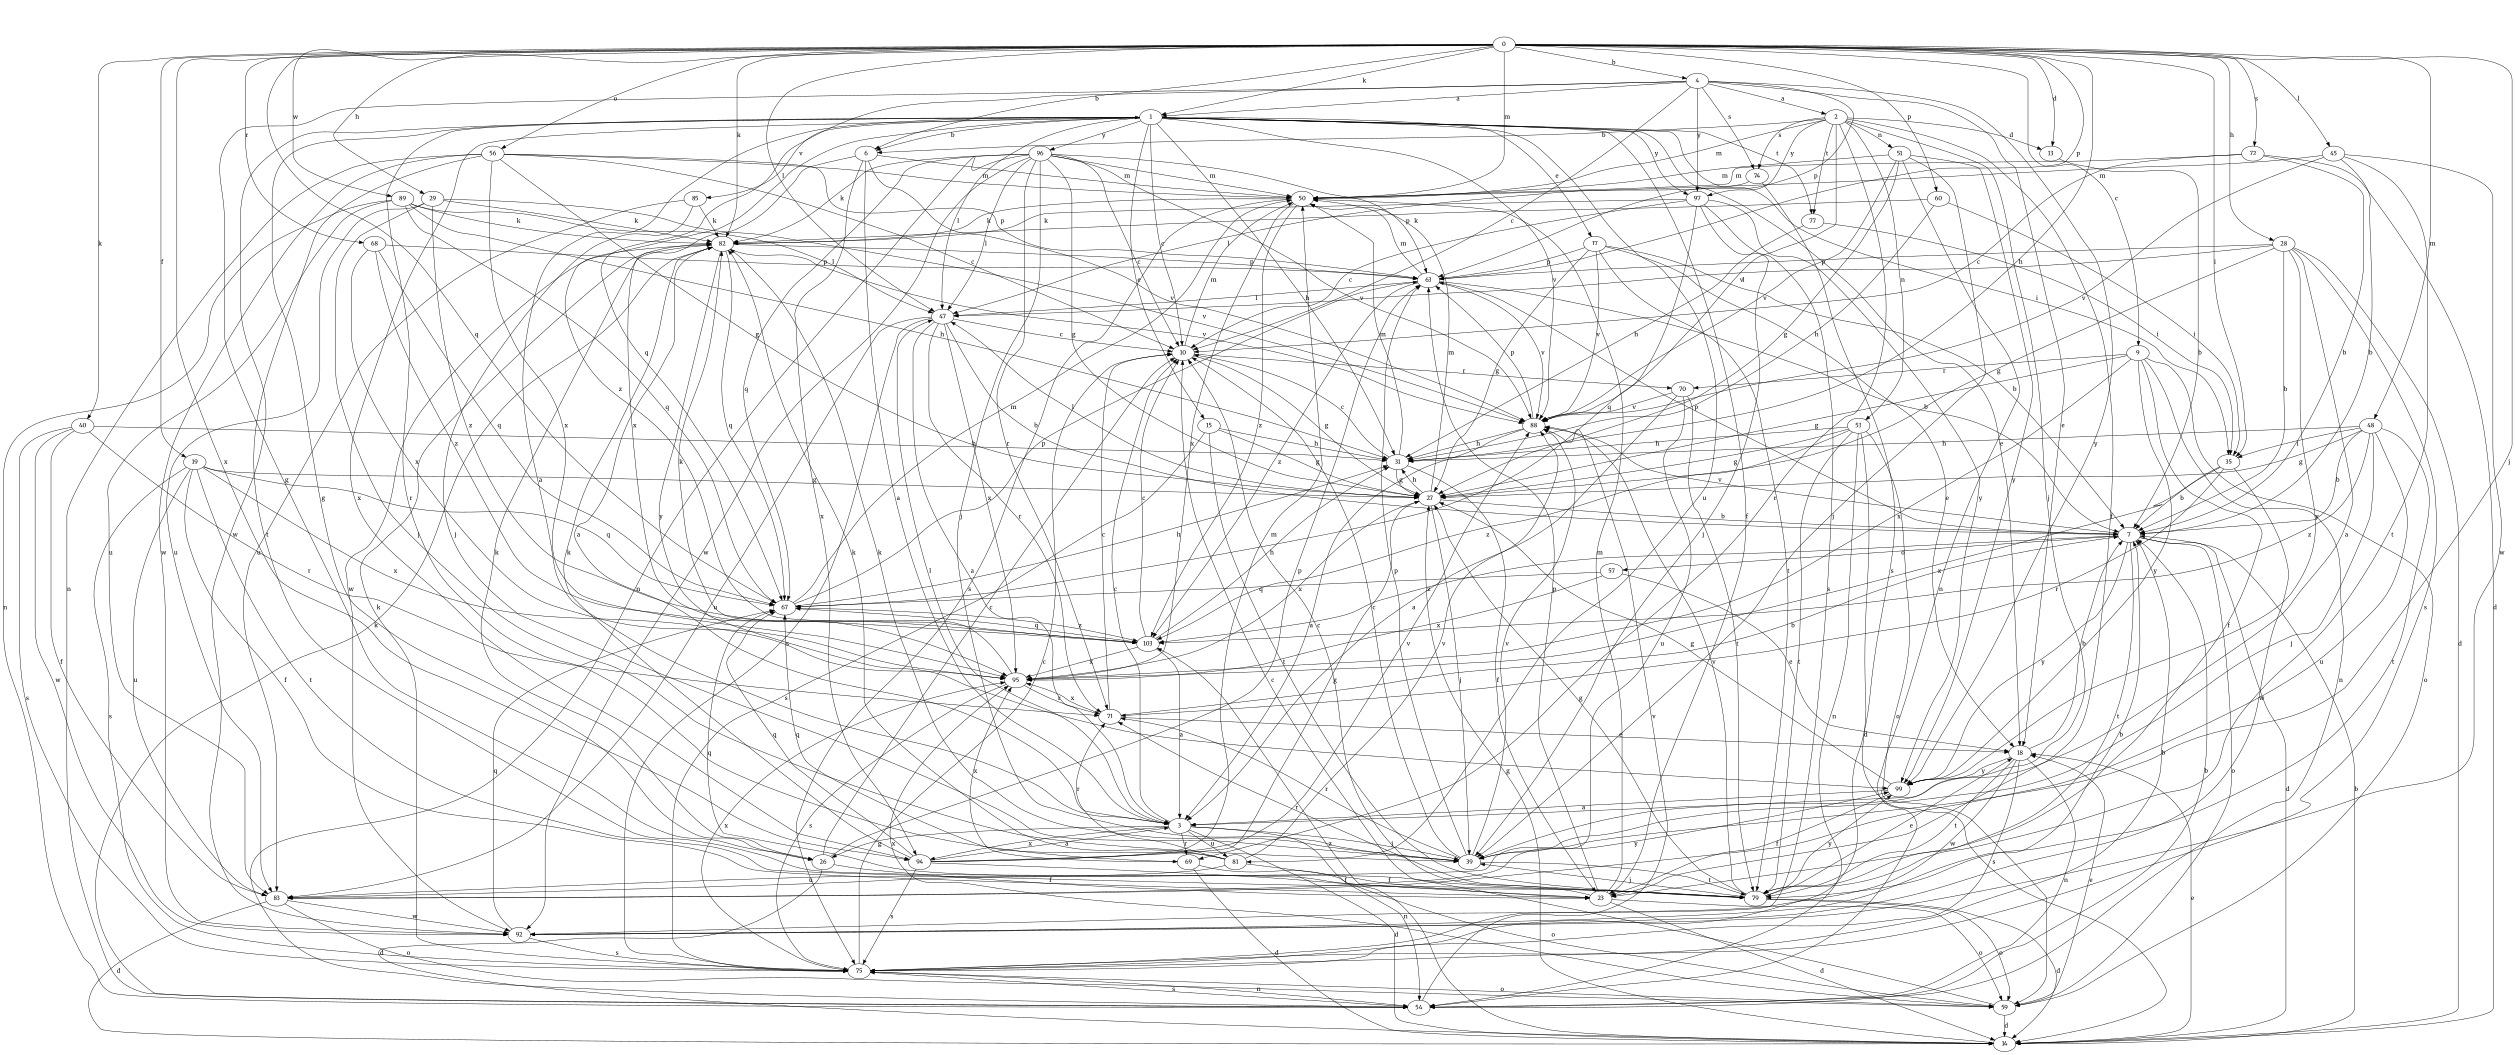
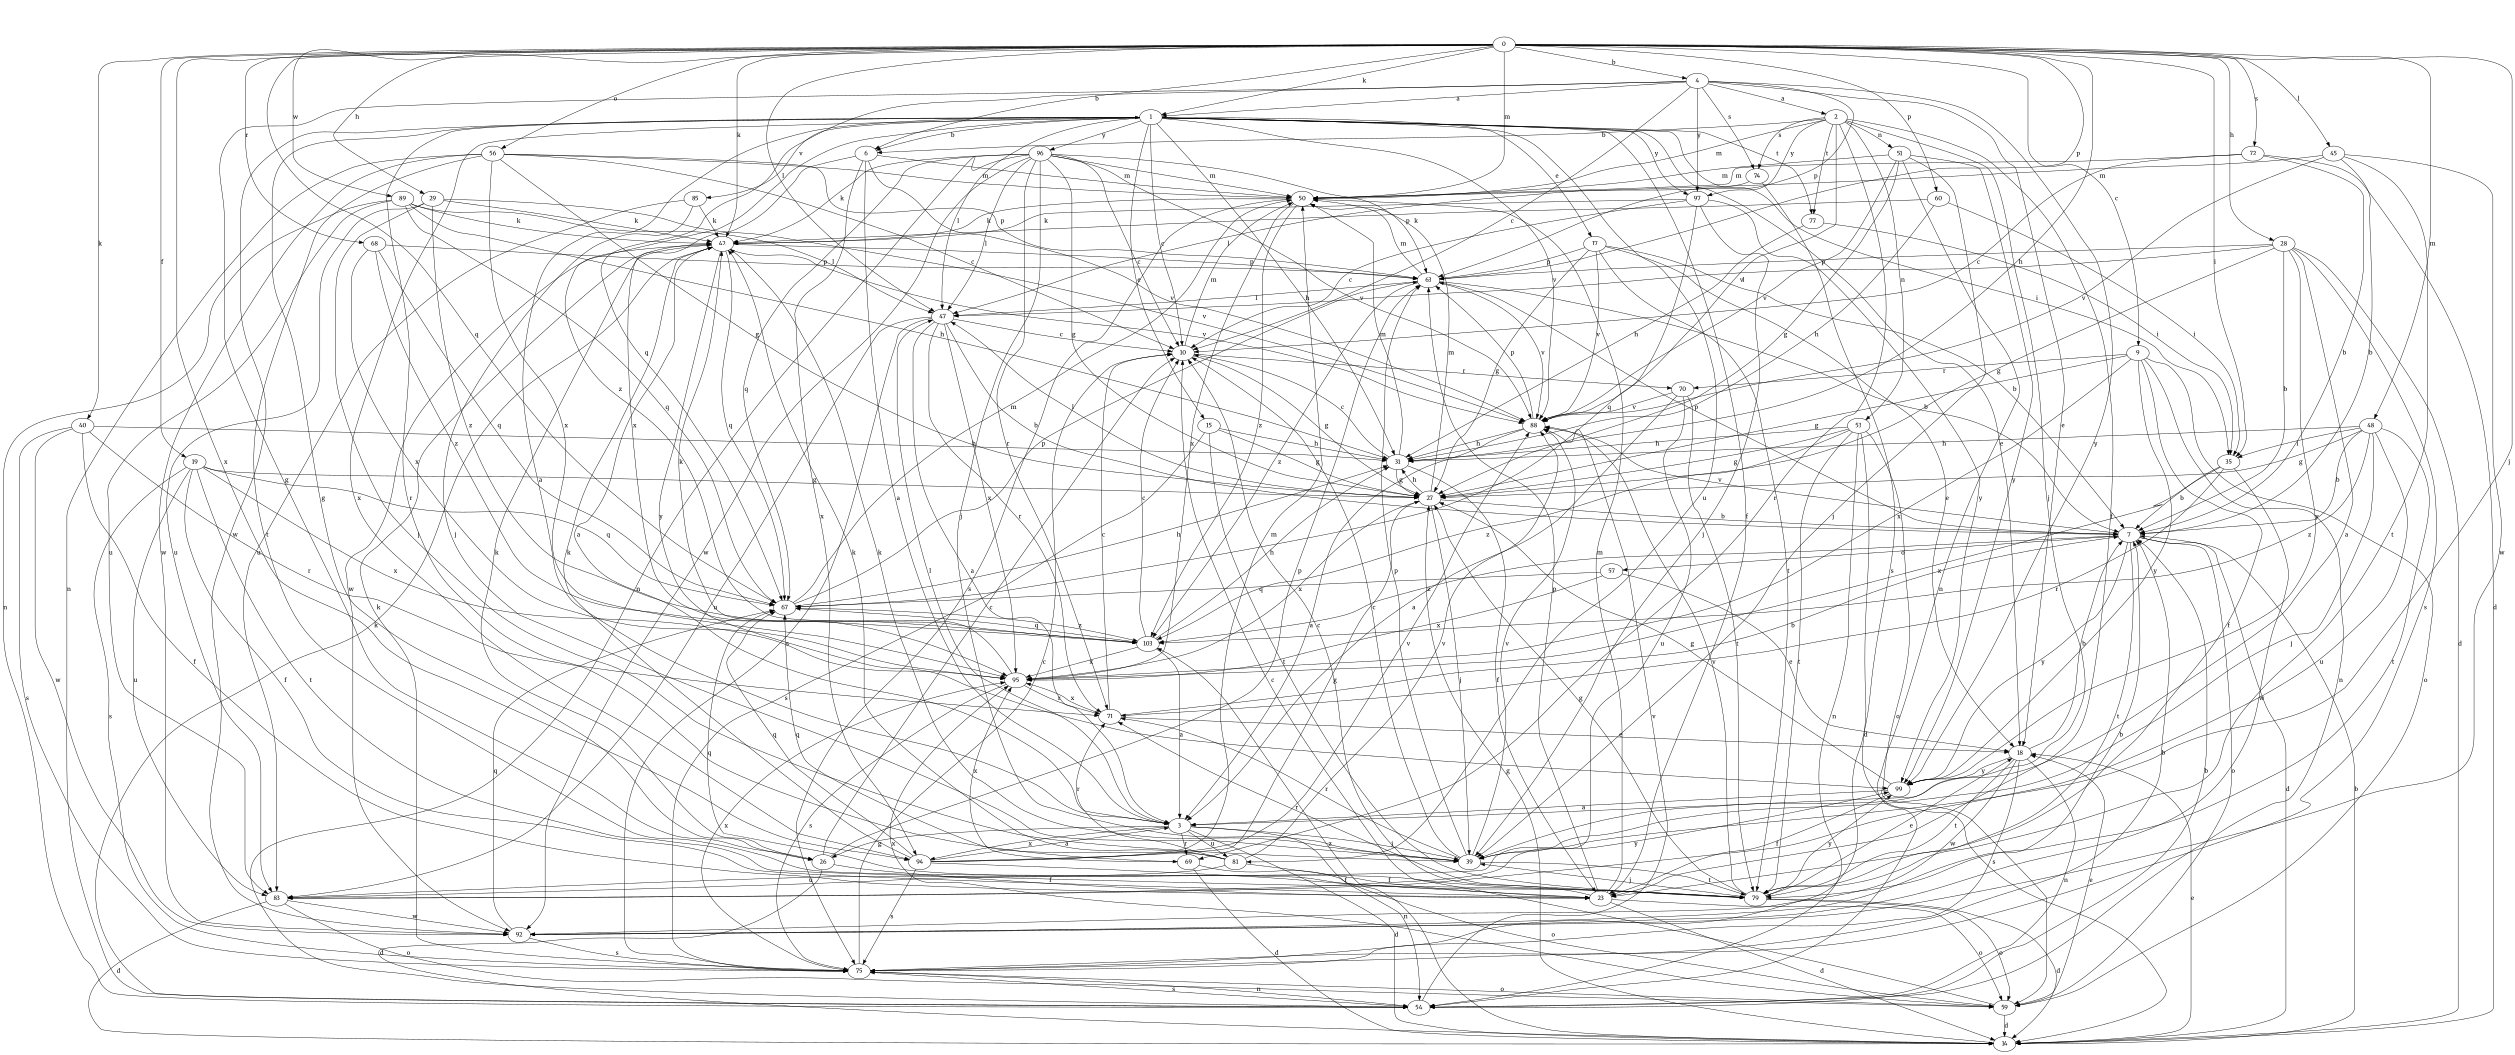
(2051, 154) -> none
(722, 244) -> (722, 244)
(1116, 607) -> none
(75, 696) -> (730, 871)
(1802, 816) -> none
